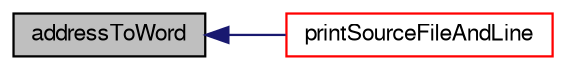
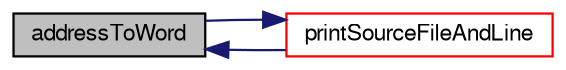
none -> (234, 20)
